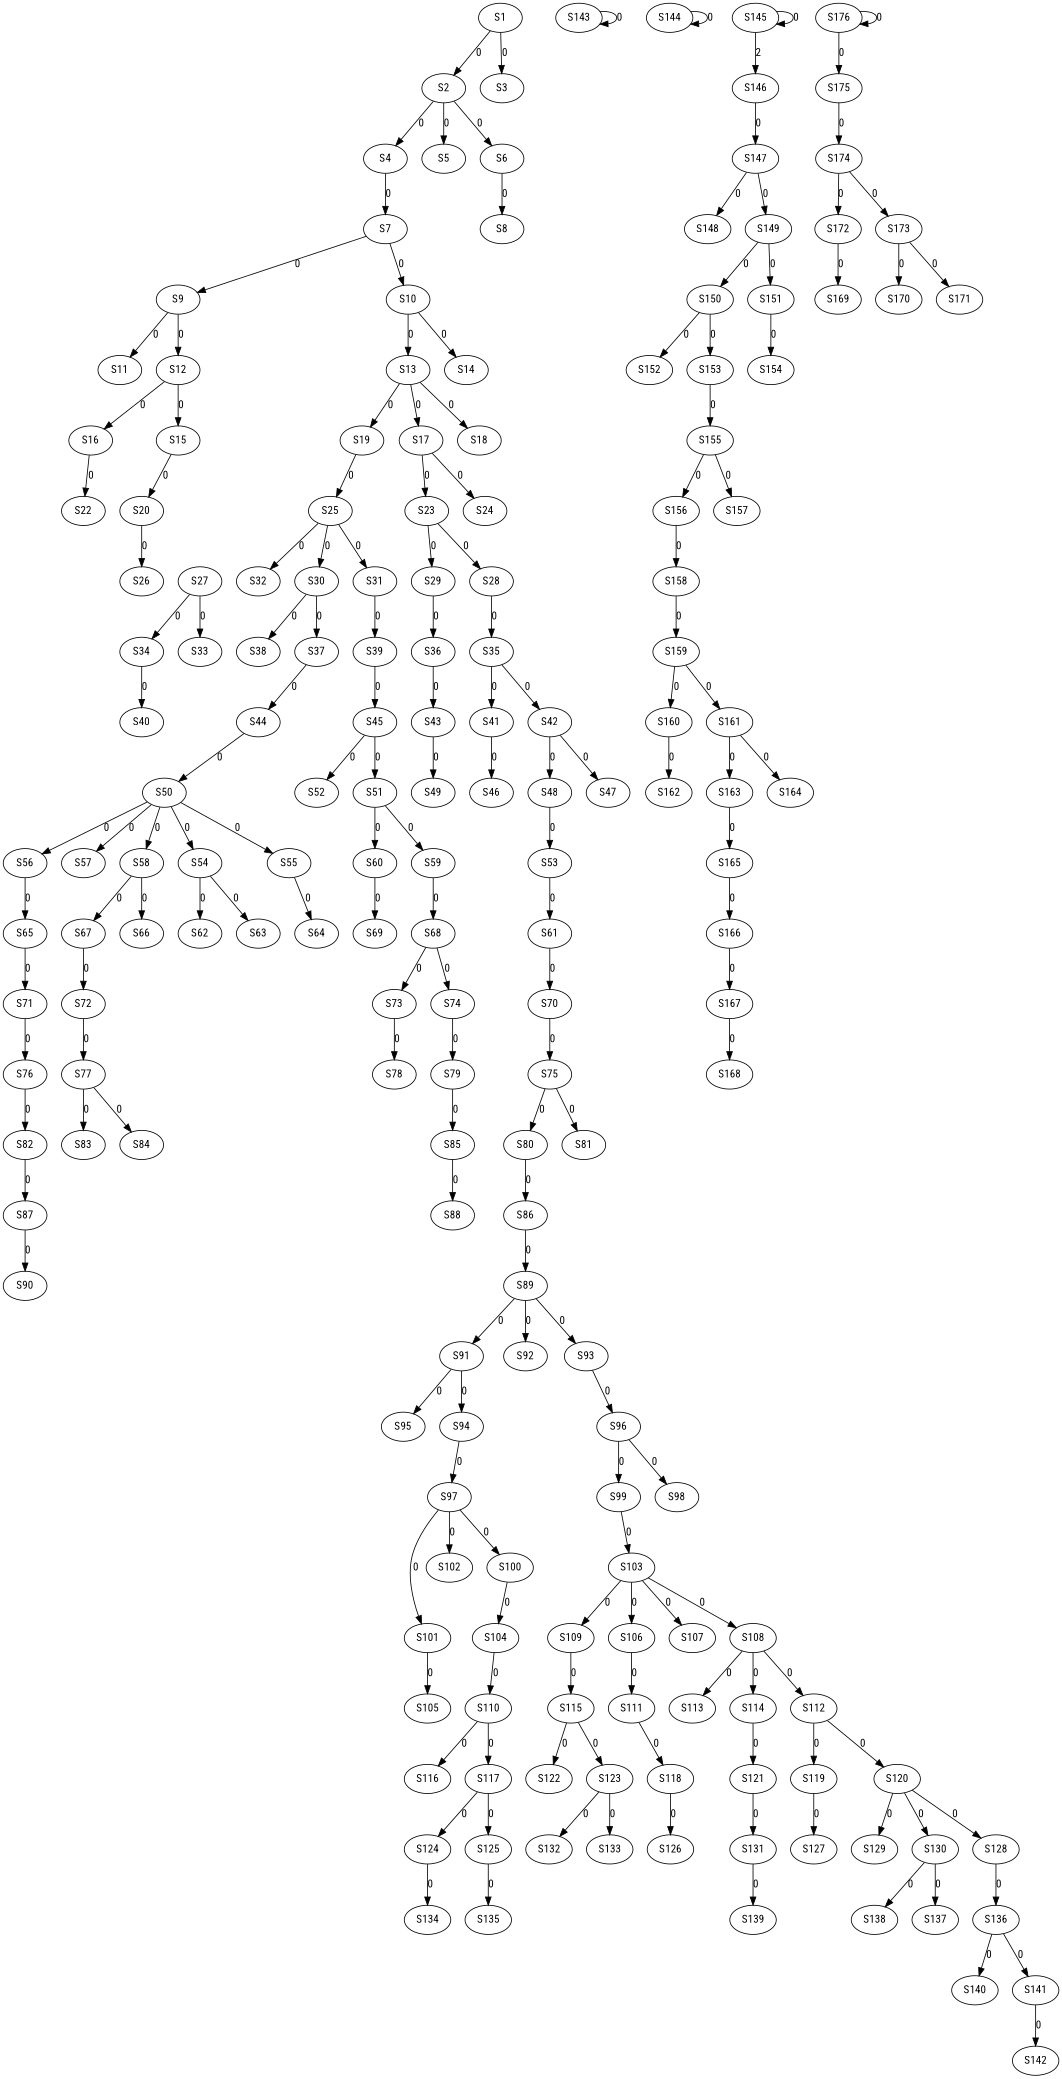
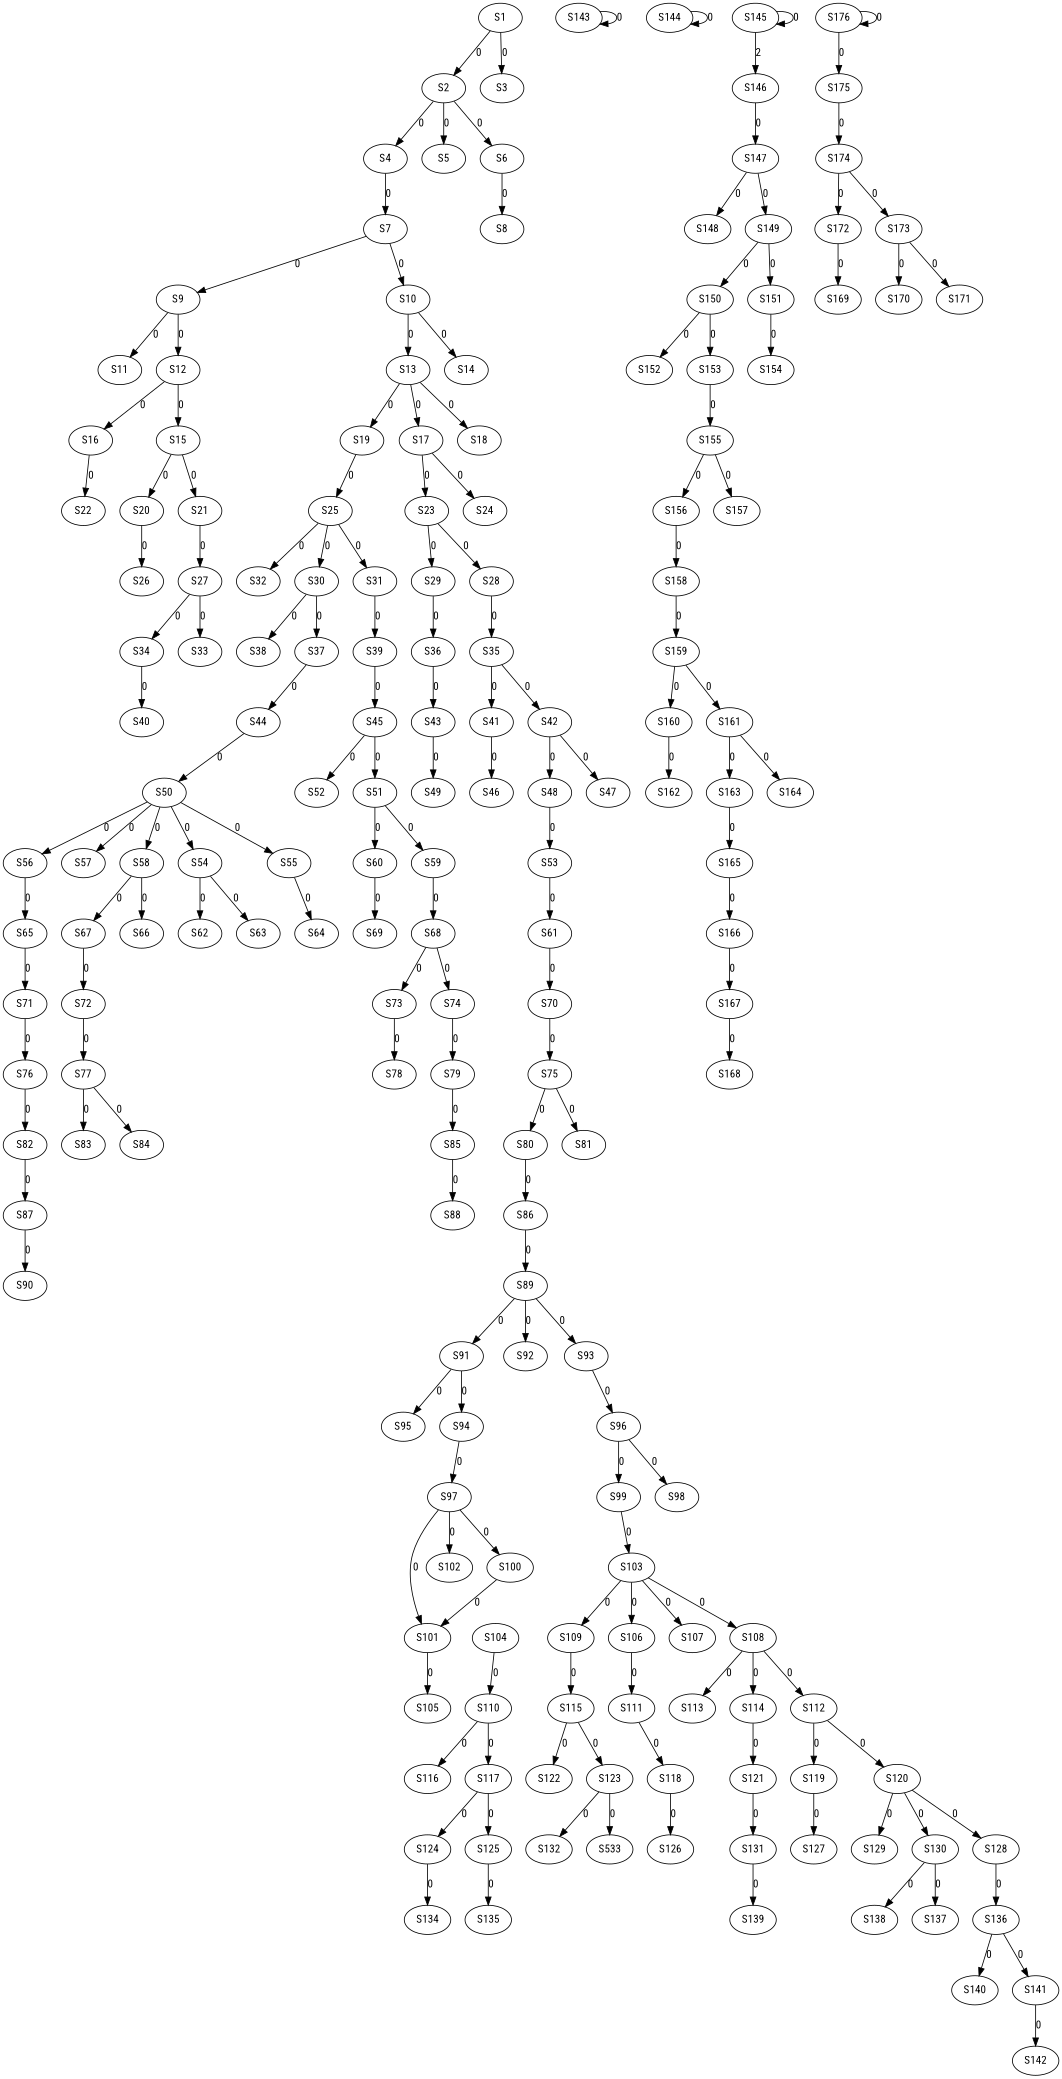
none -> (200, 511)
(504, 1599) -> (472, 1600)
(610, 1849) -> (610, 1849)
